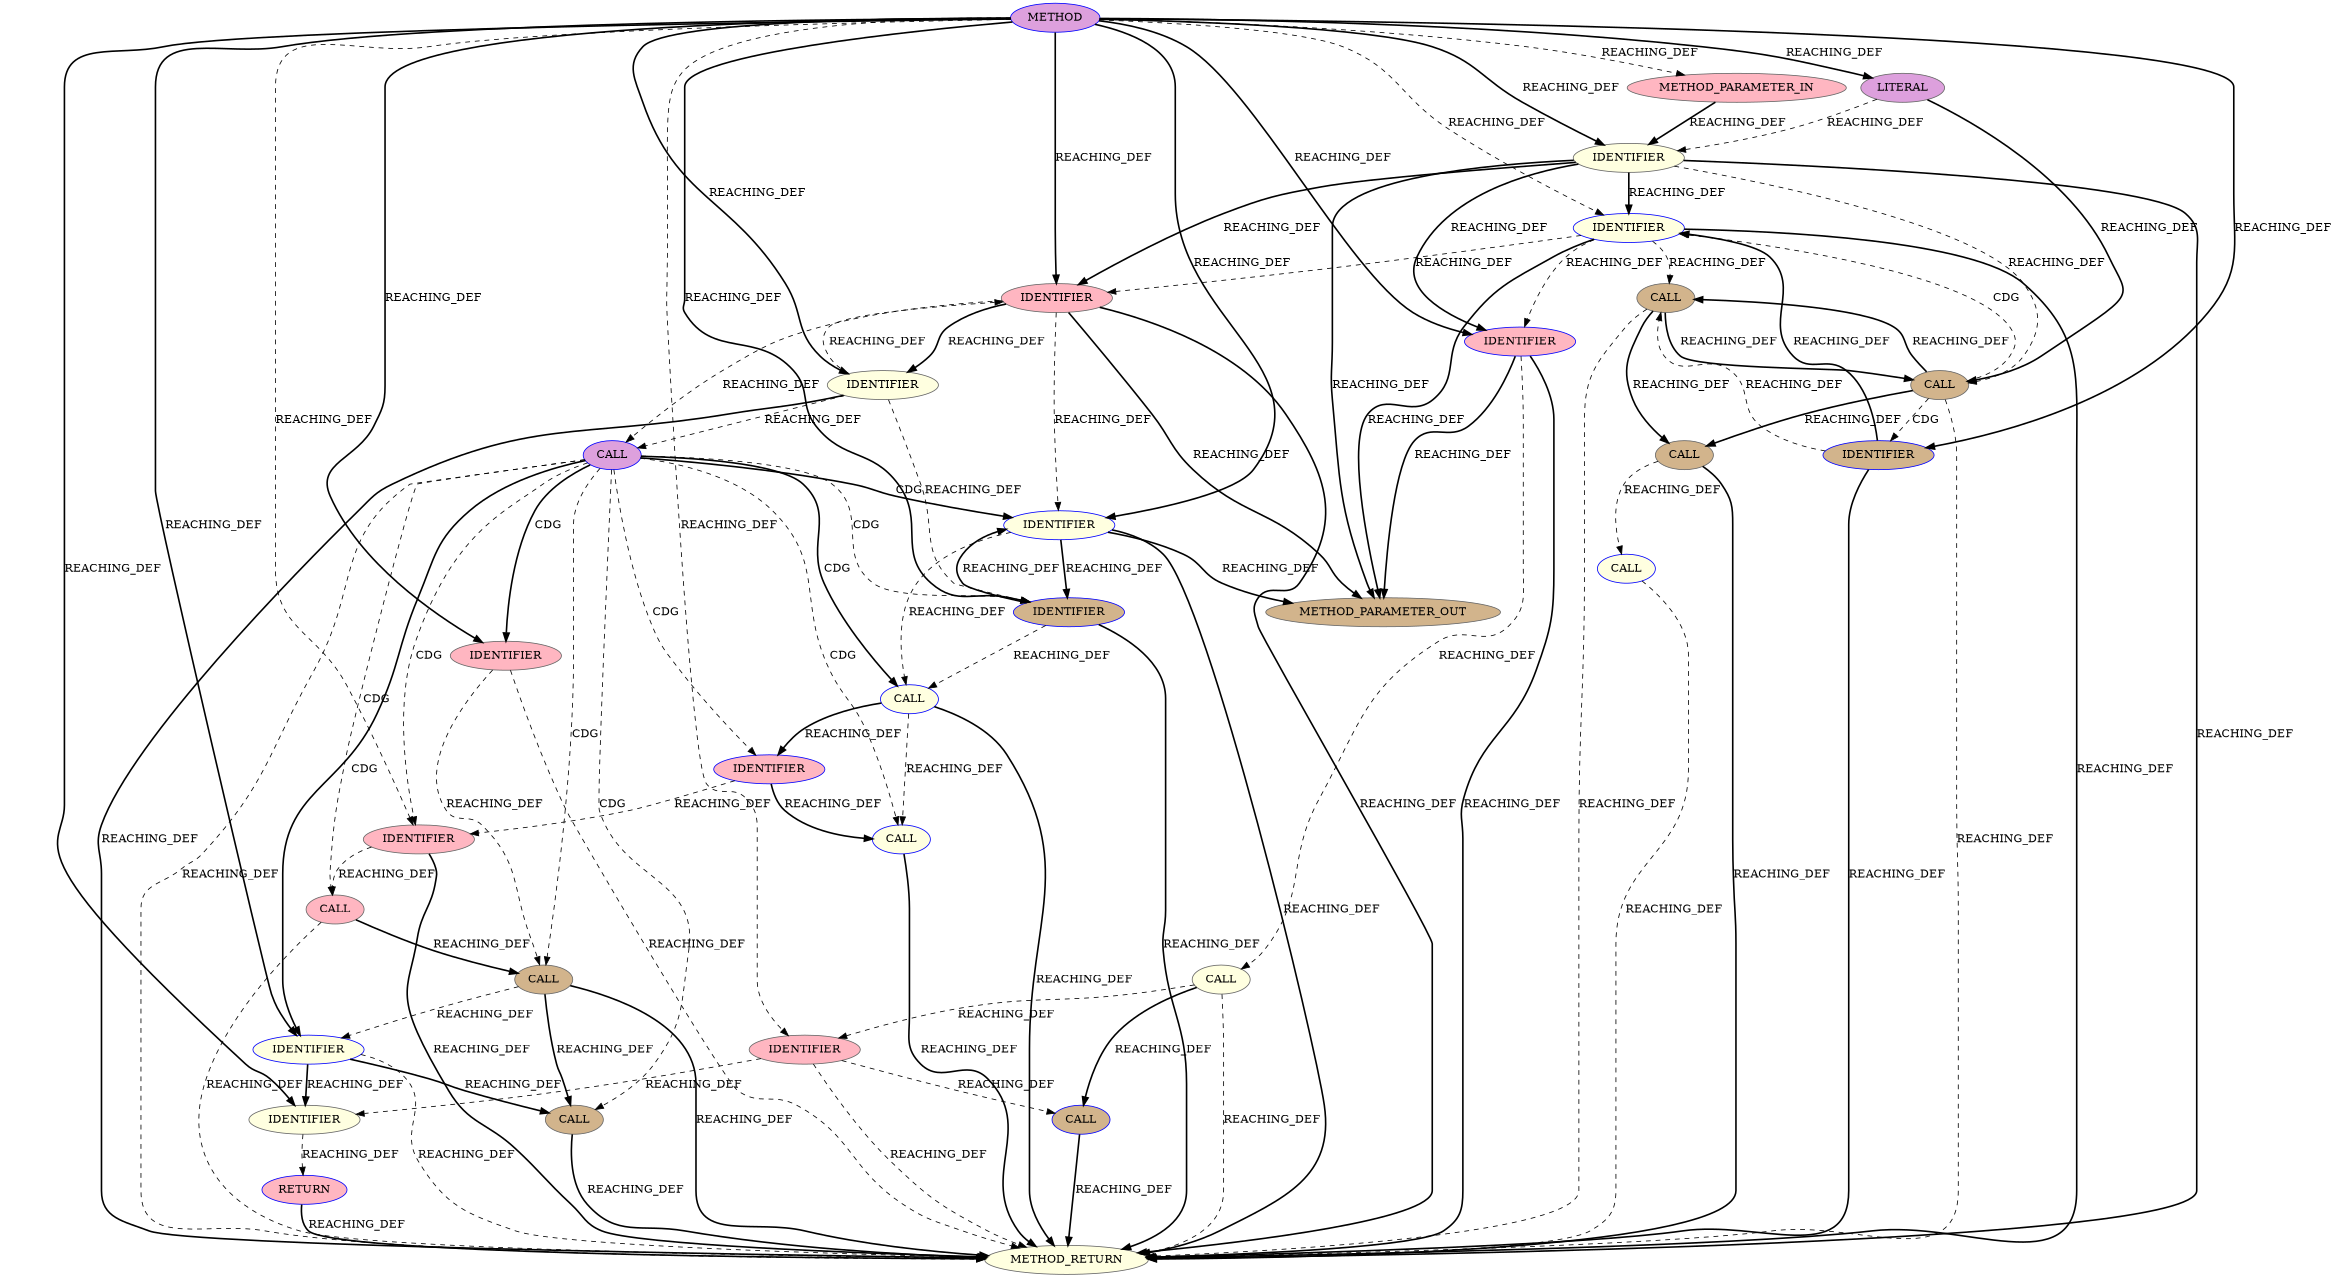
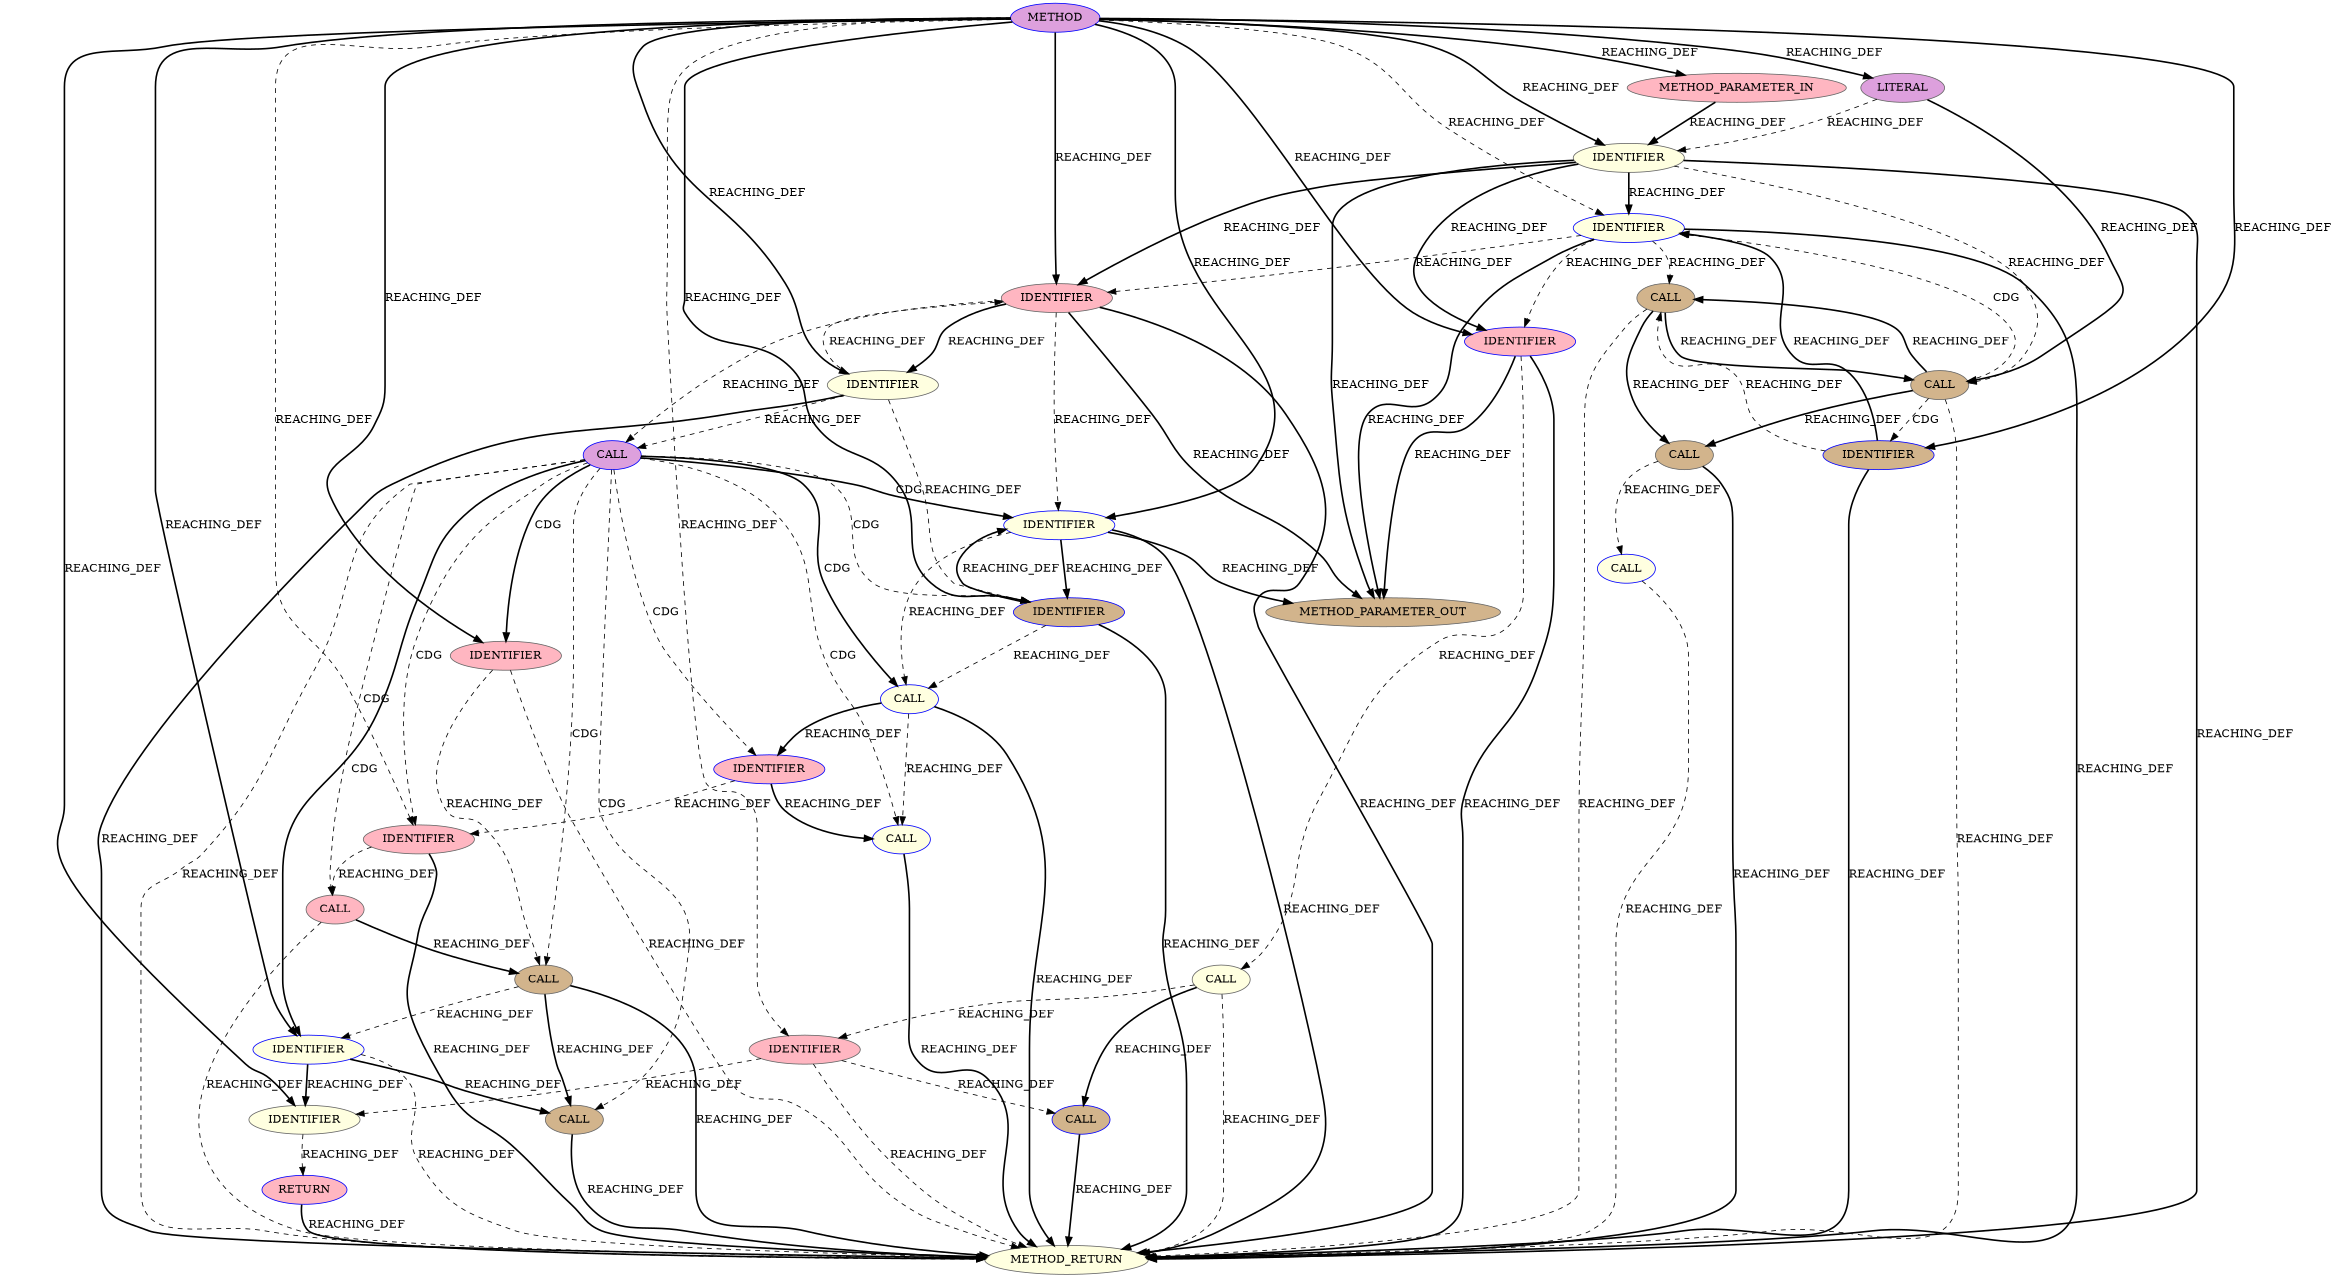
(1404, 34) -> (1404, 34)
